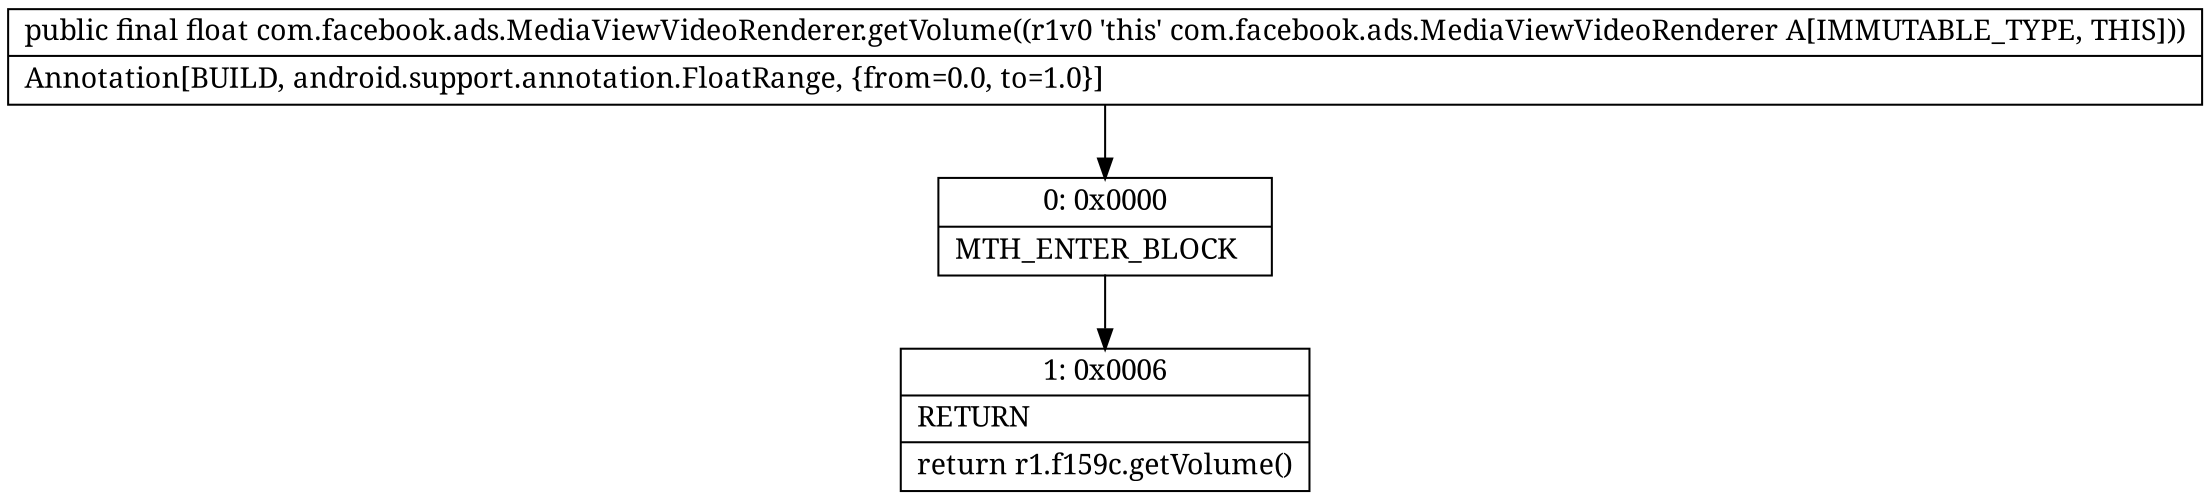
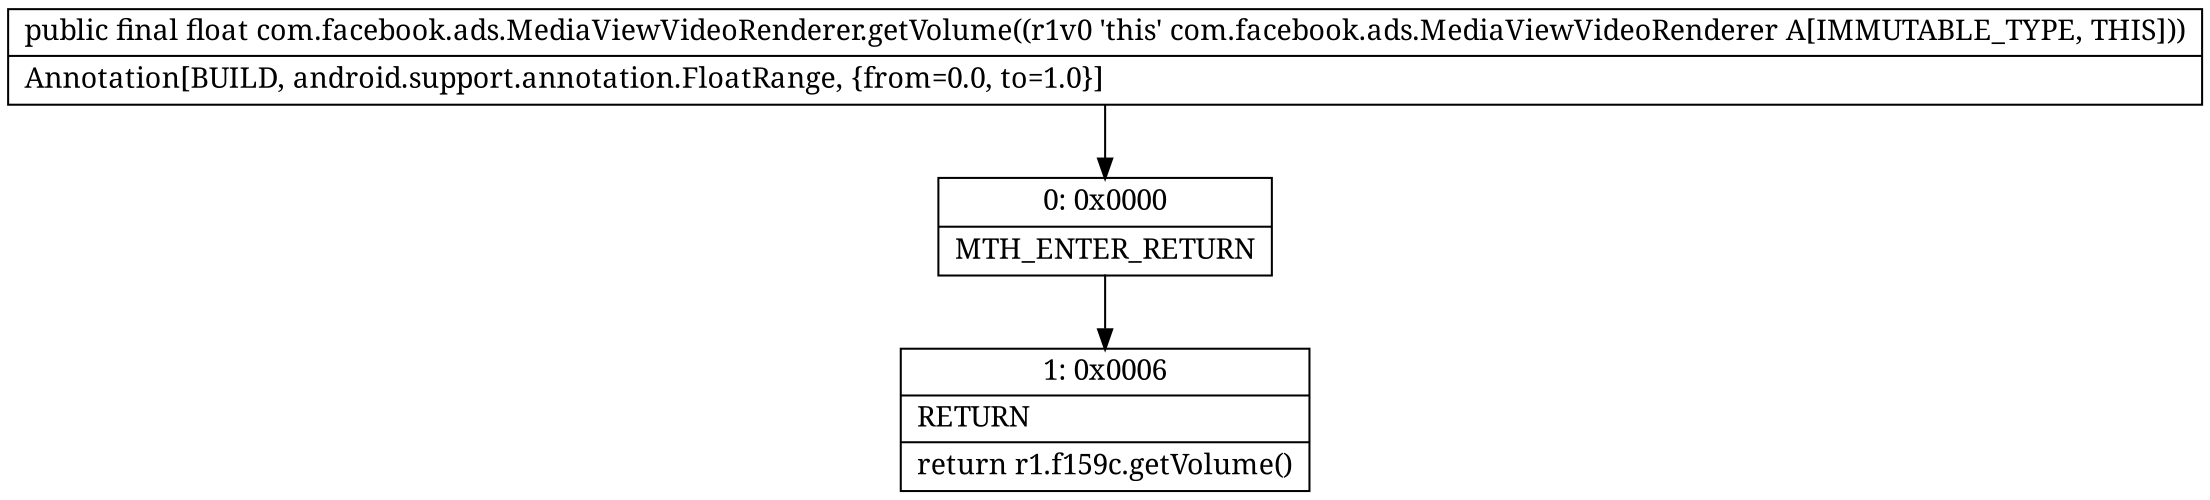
(1096, 250) -> (1105, 250)
